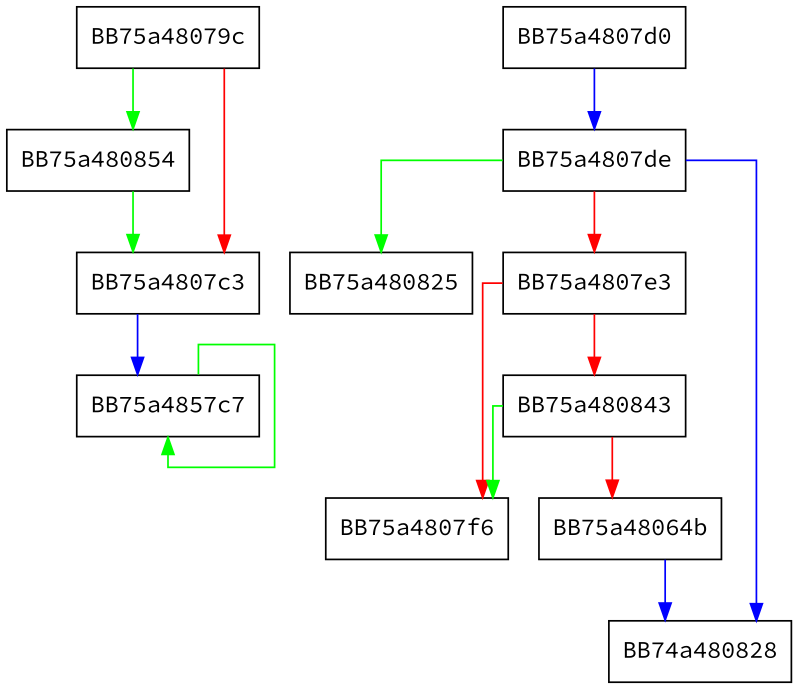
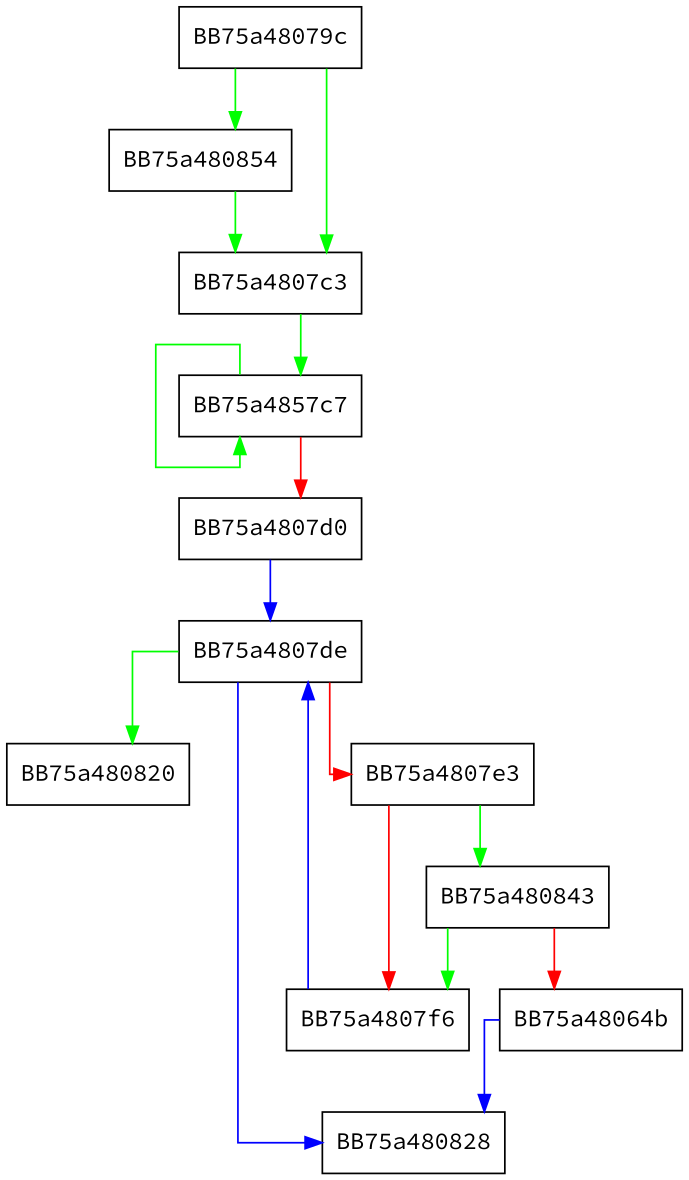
(224, 152) -> (327, 152)
(381, 283) -> (98, 774)
(138, 336) -> (301, 336)
(594, 336) -> (480, 827)
none -> (301, 459)
(700, 652) -> (414, 1143)
none -> (308, 844)
